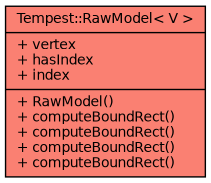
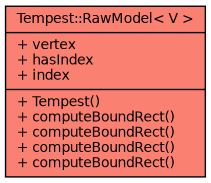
(65, 102) -> (59, 102)
